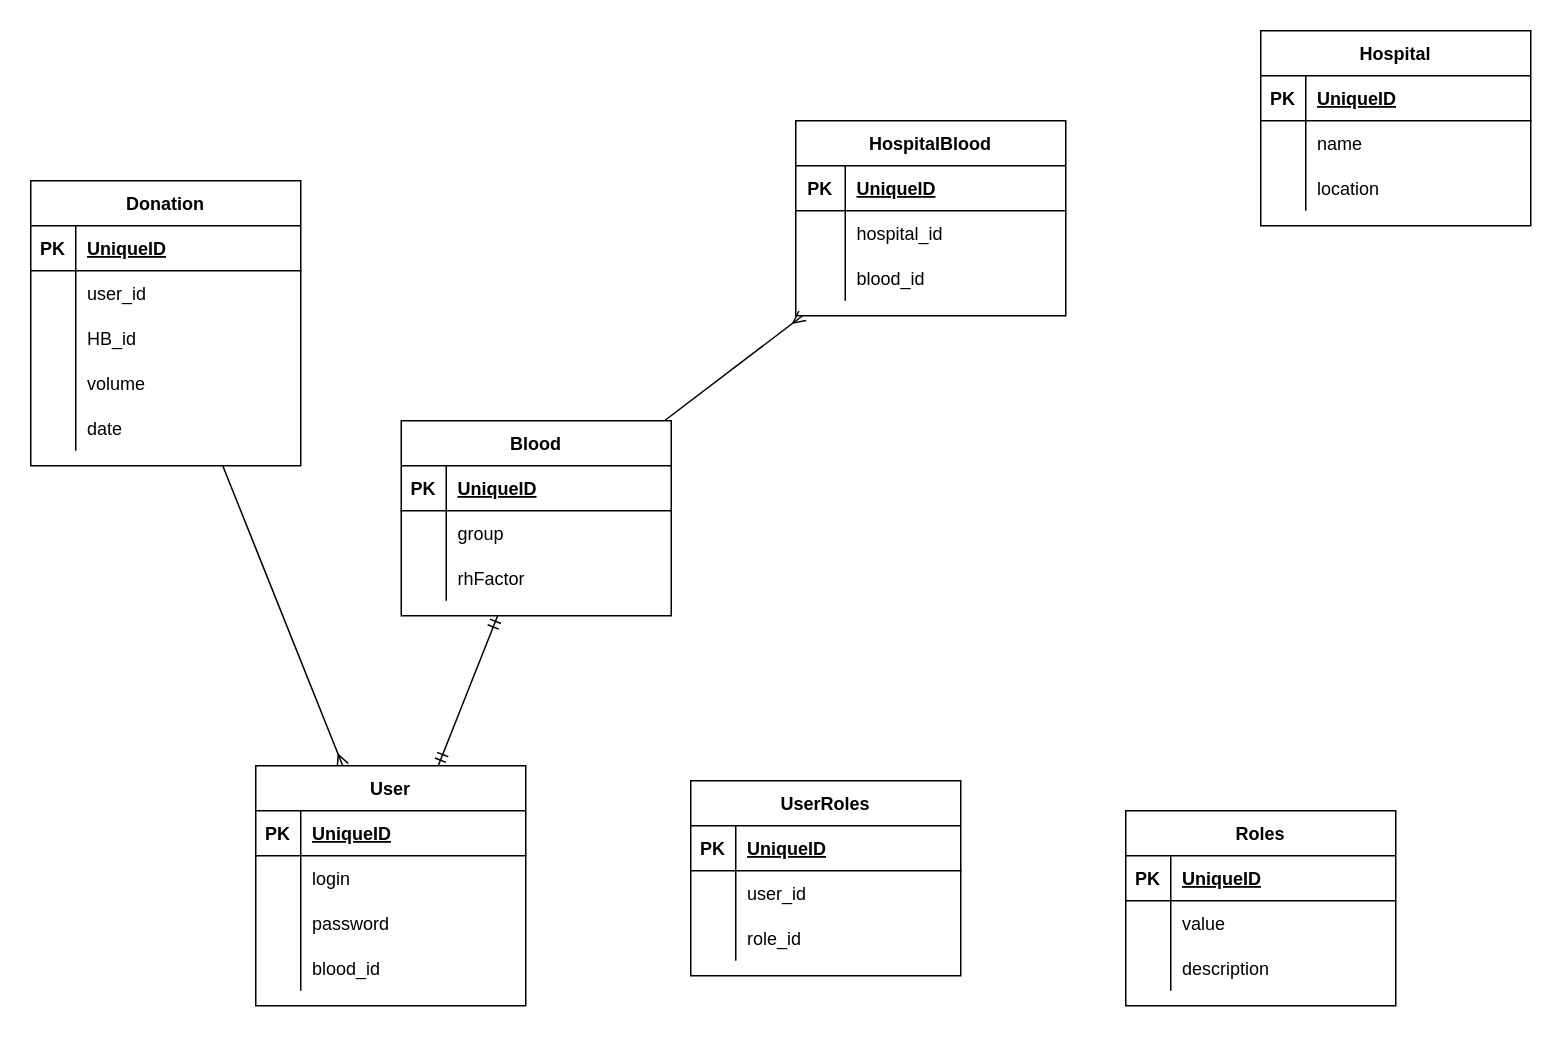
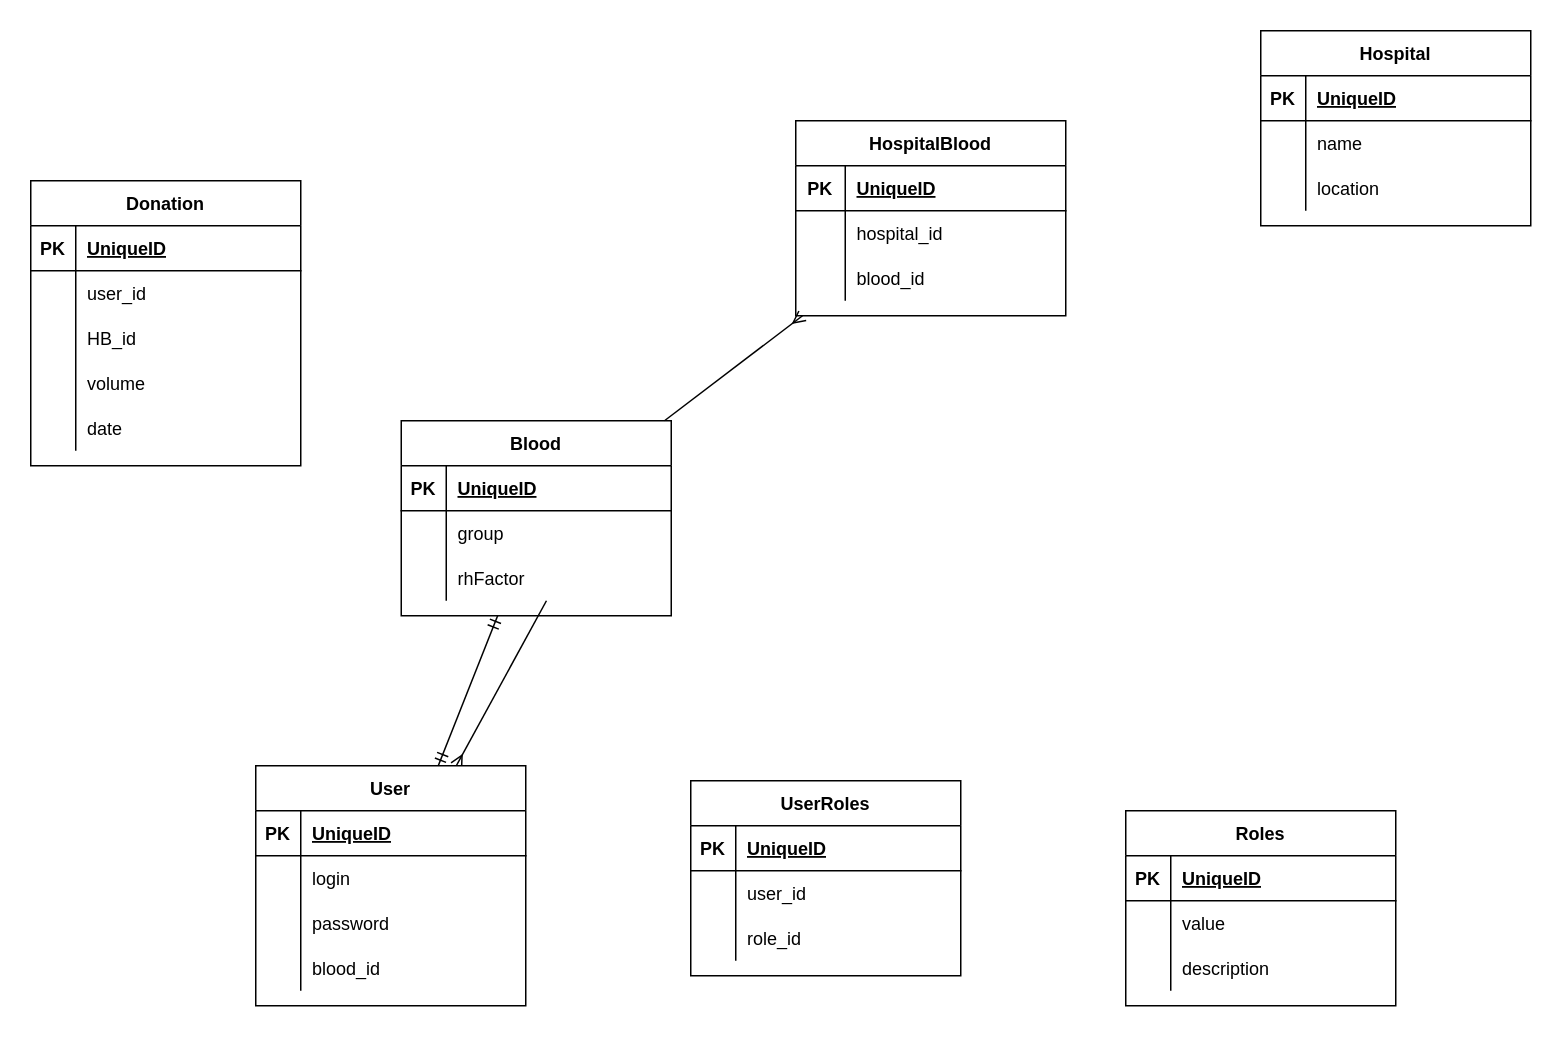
(283, 617) -> (501, 684)
